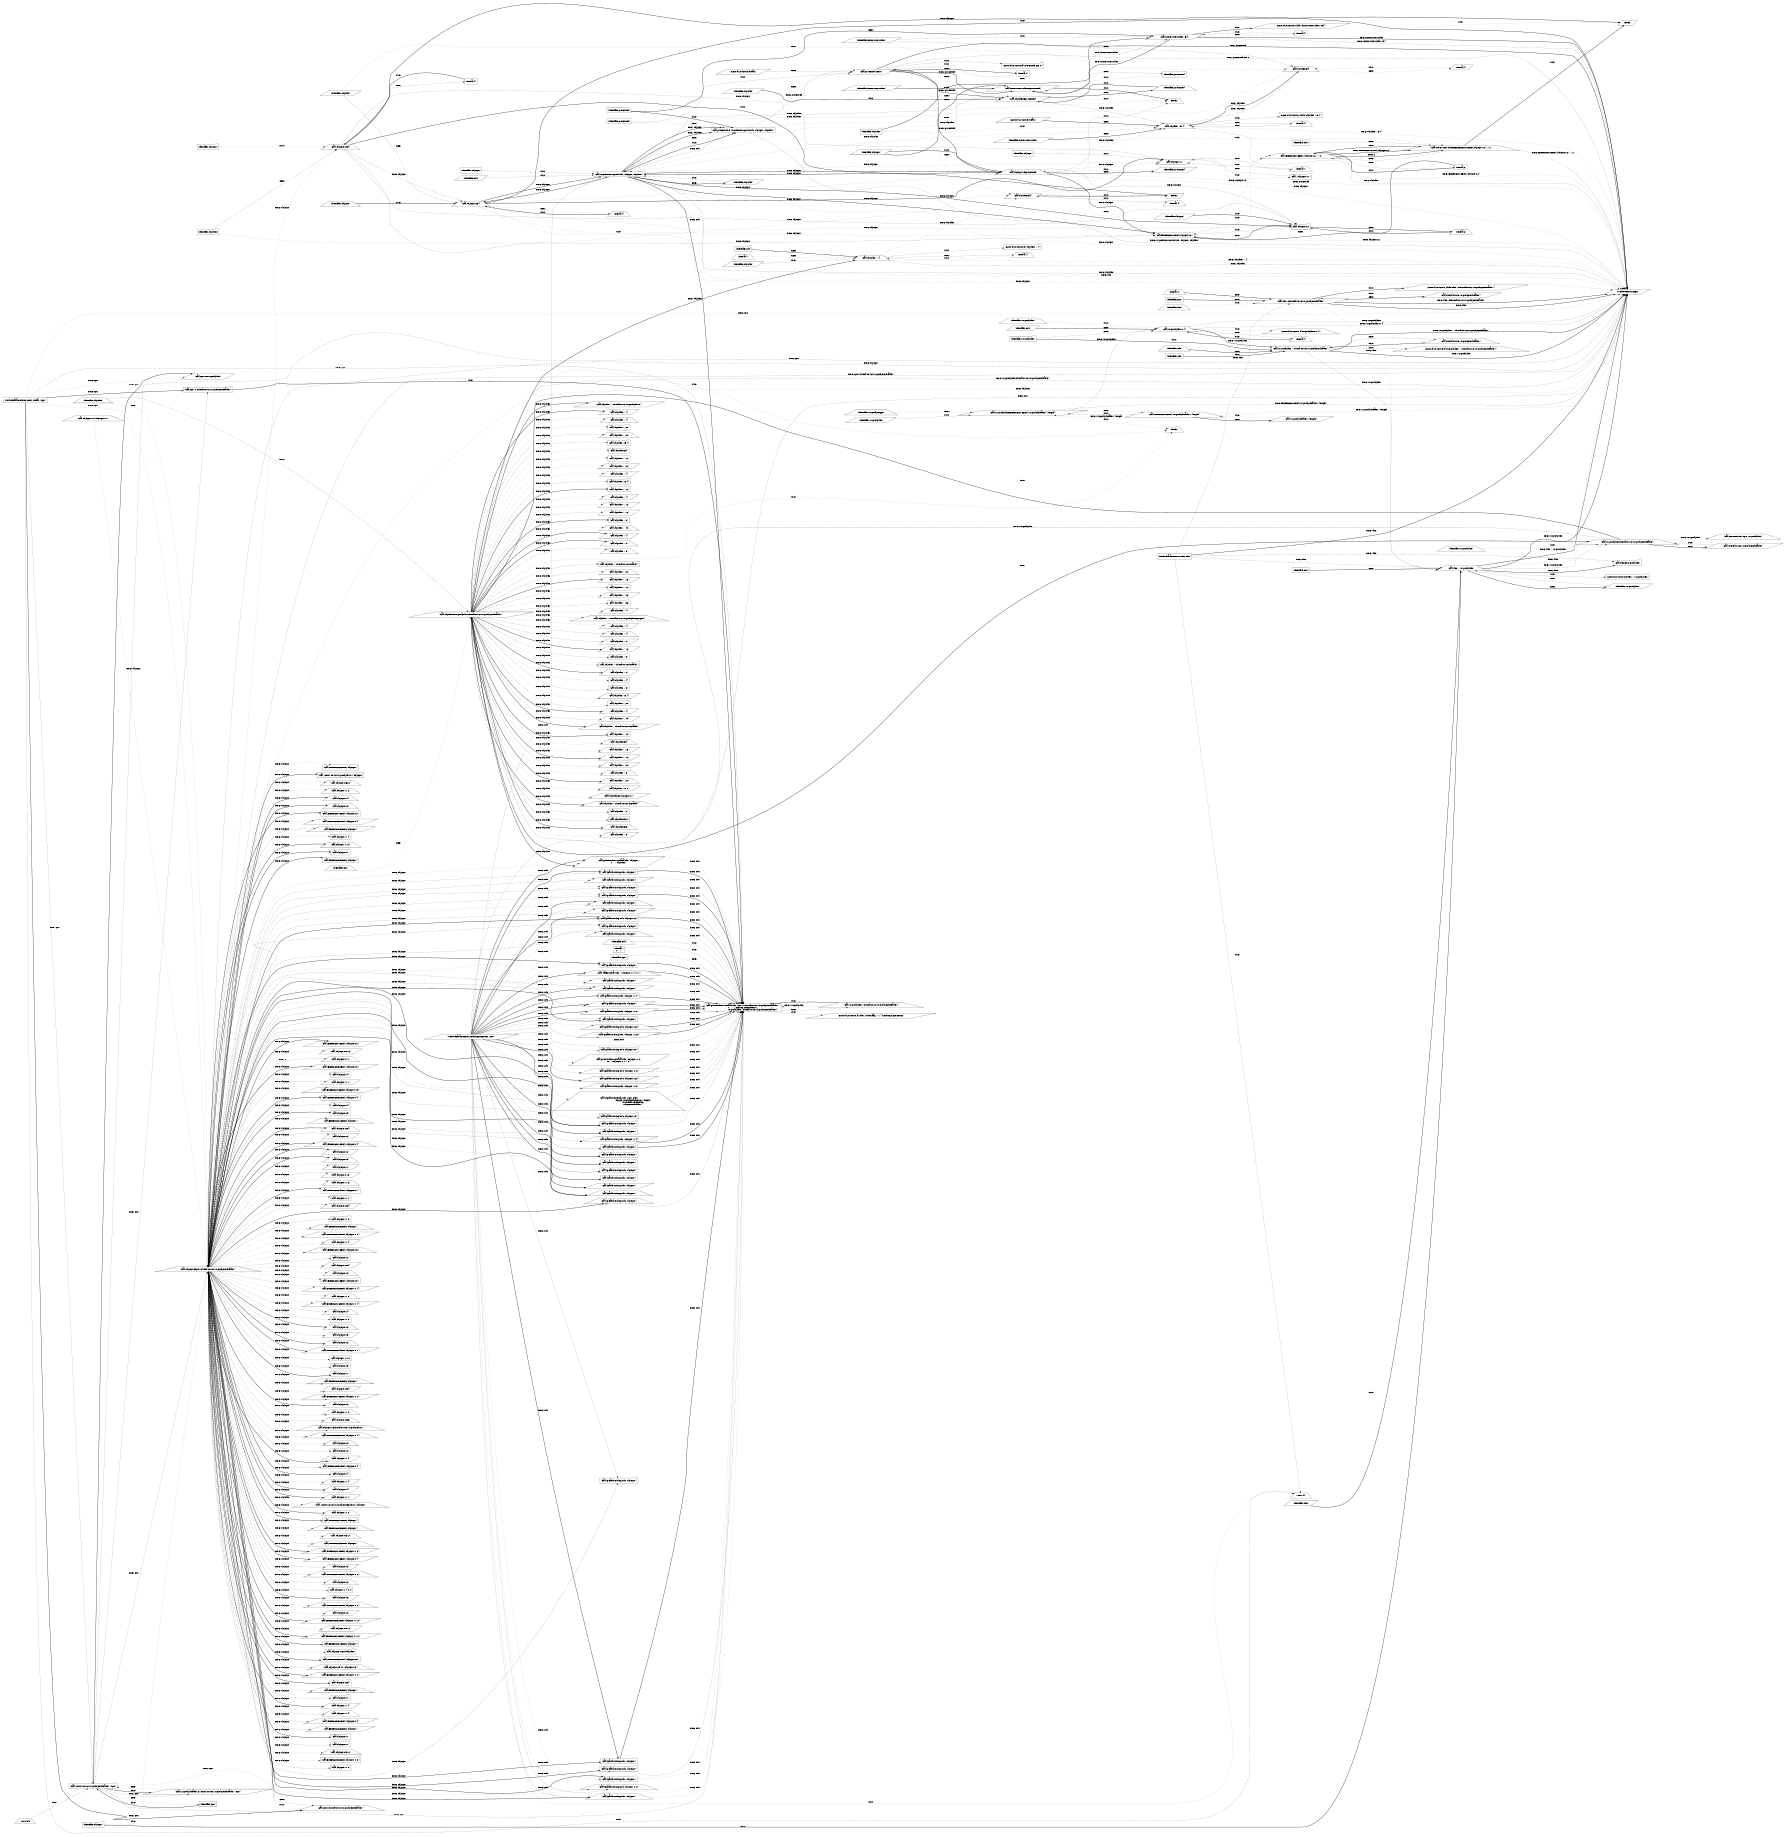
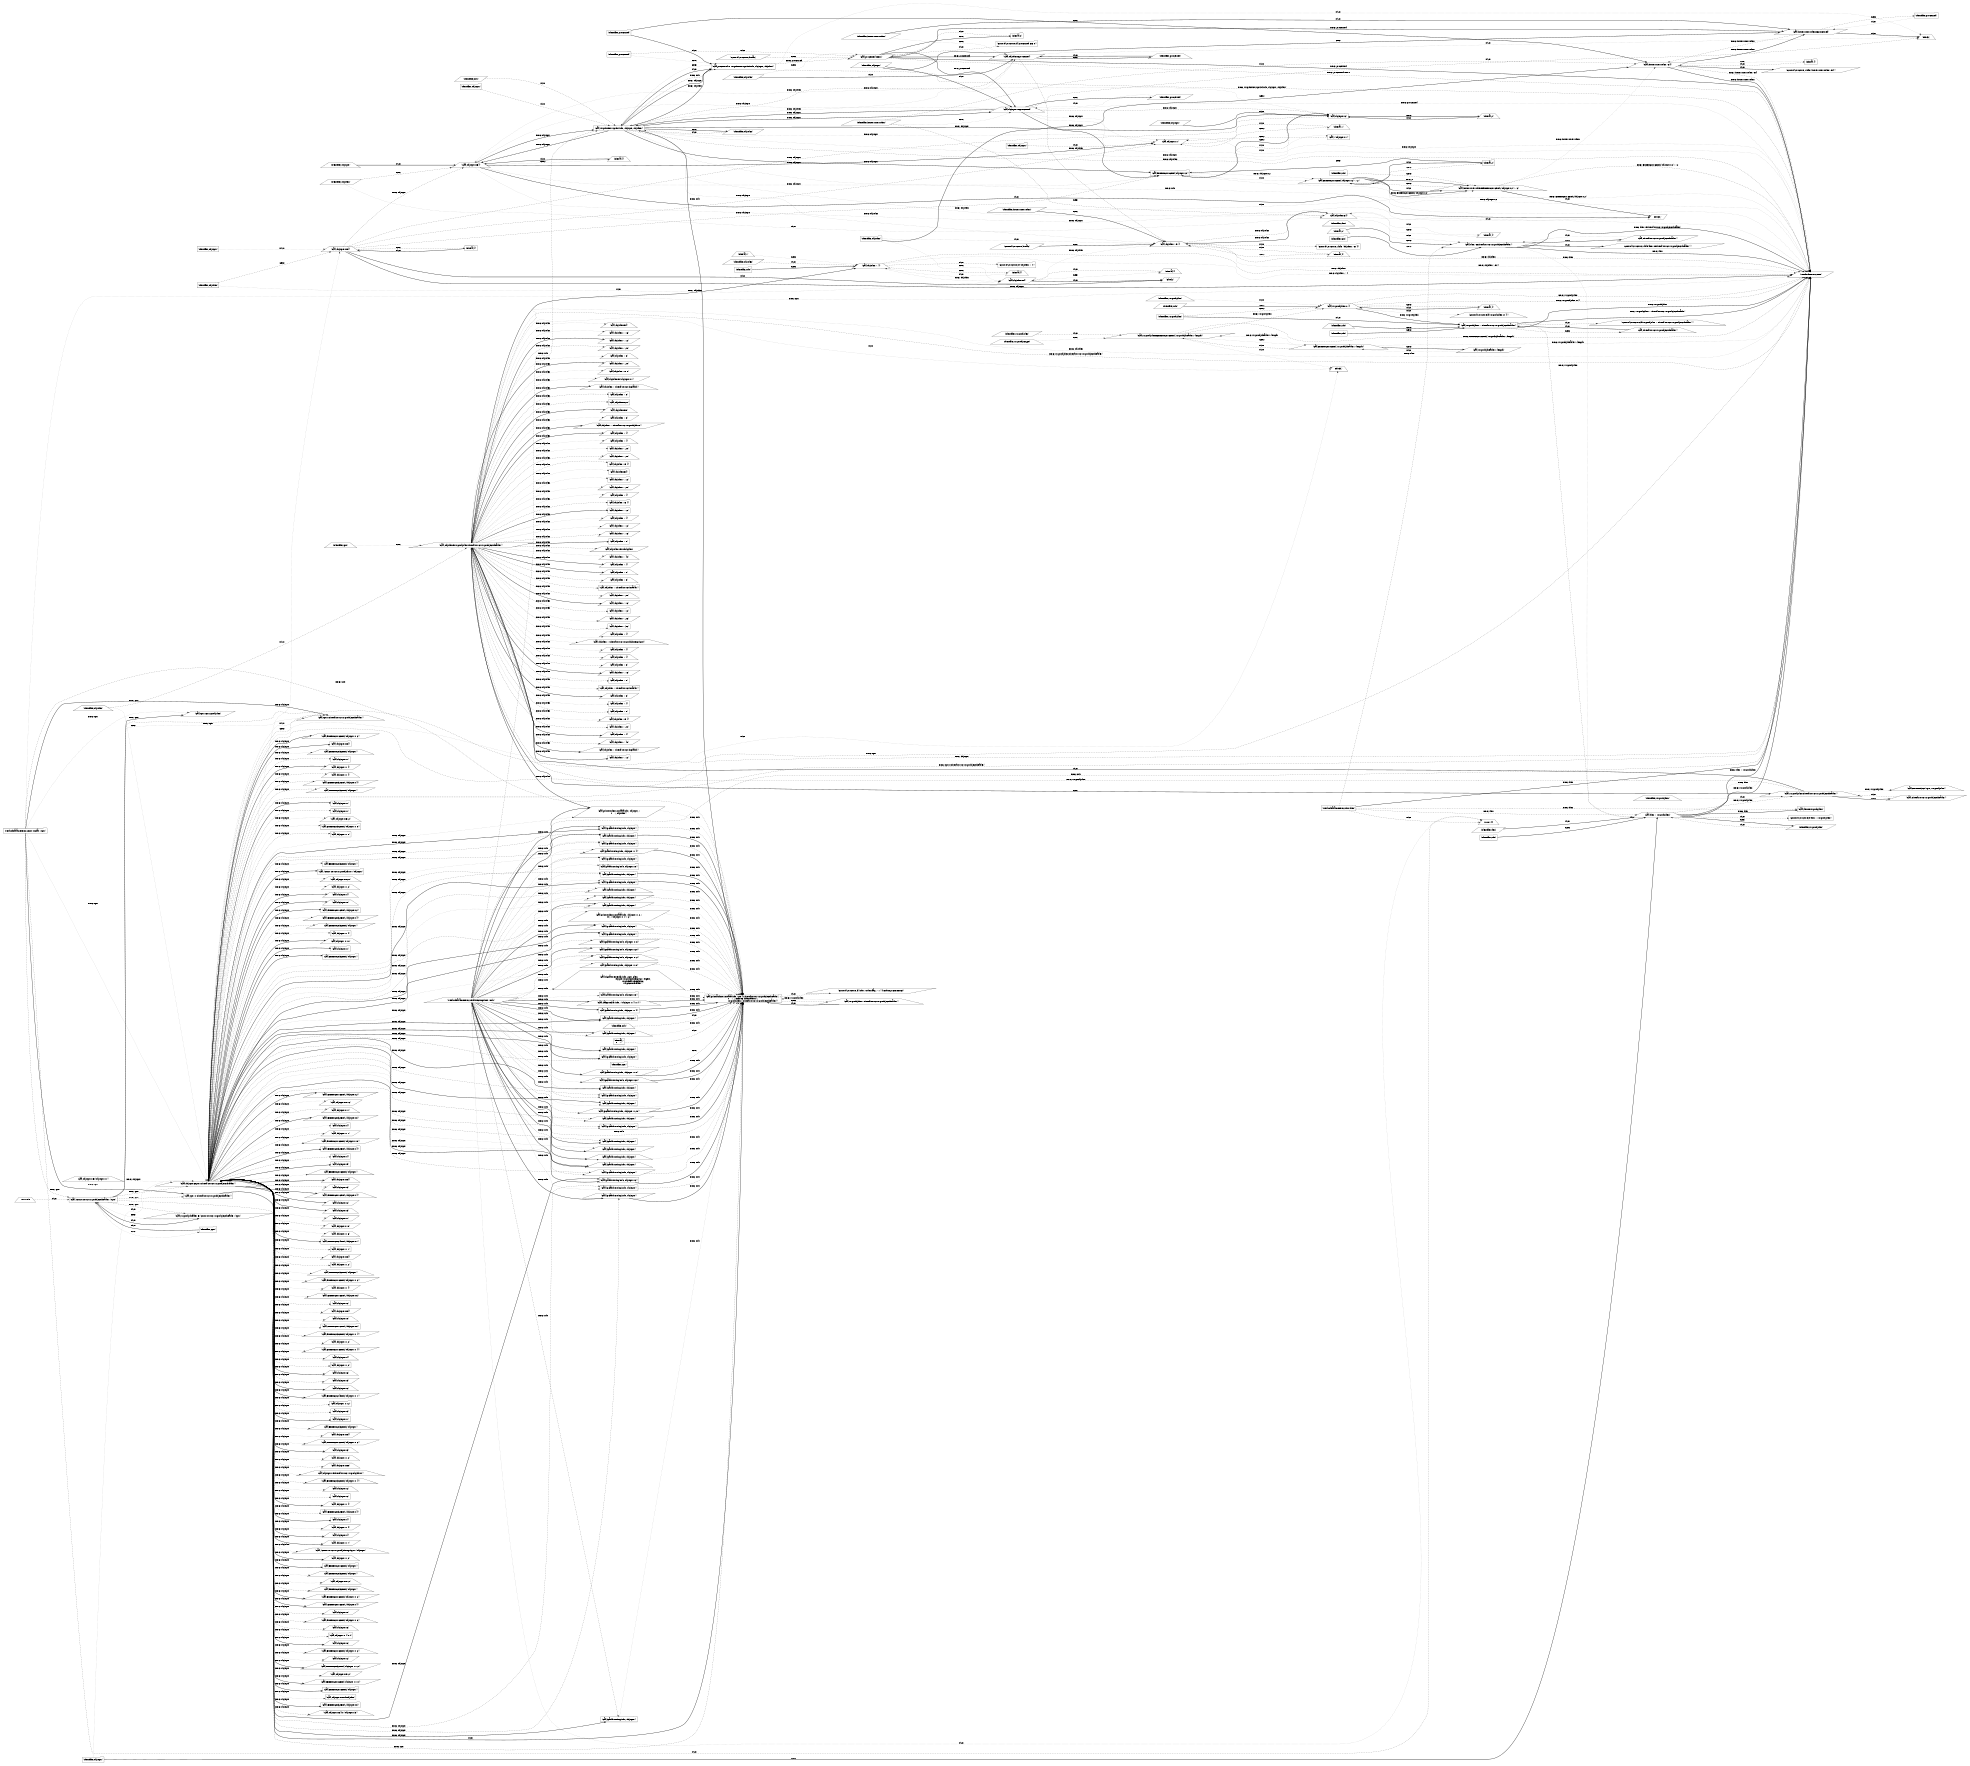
none -> (1585, 139)
none -> (619, 549)
(282, 1059) -> (282, 1112)
